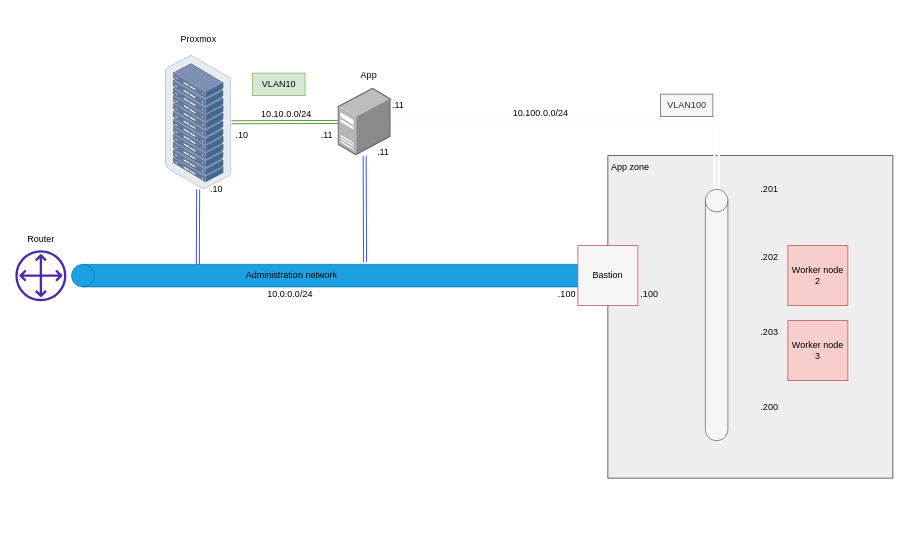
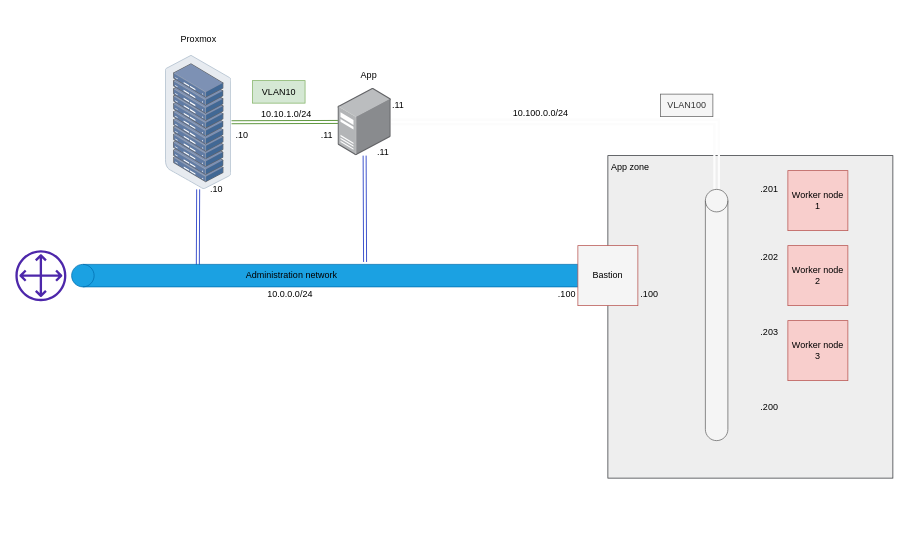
(279, 84) -> (279, 92)
(287, 114) -> (287, 114)
none -> (818, 201)
(41, 239) -> none
